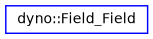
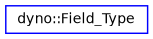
(77, 20) -> (77, 20)
